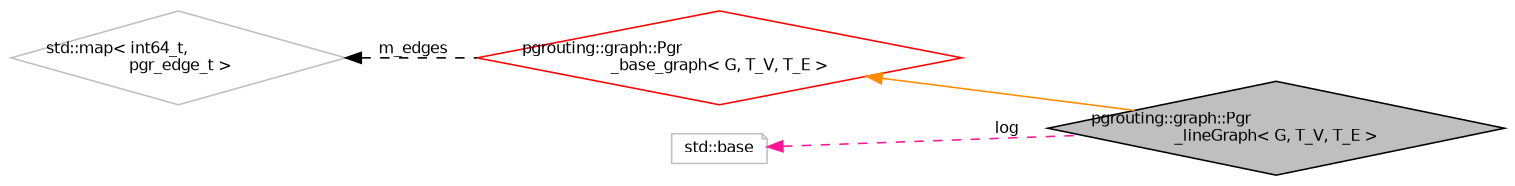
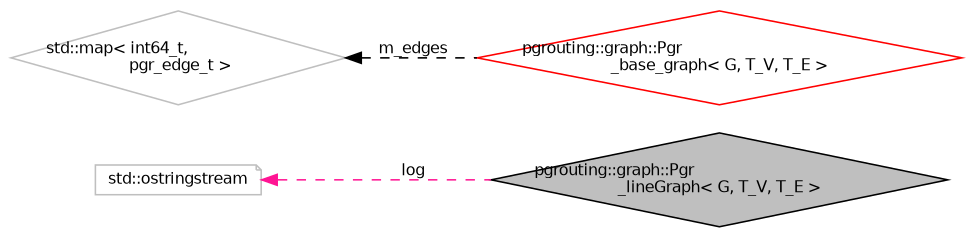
(1008, 94) -> none
(719, 149) -> (178, 180)
